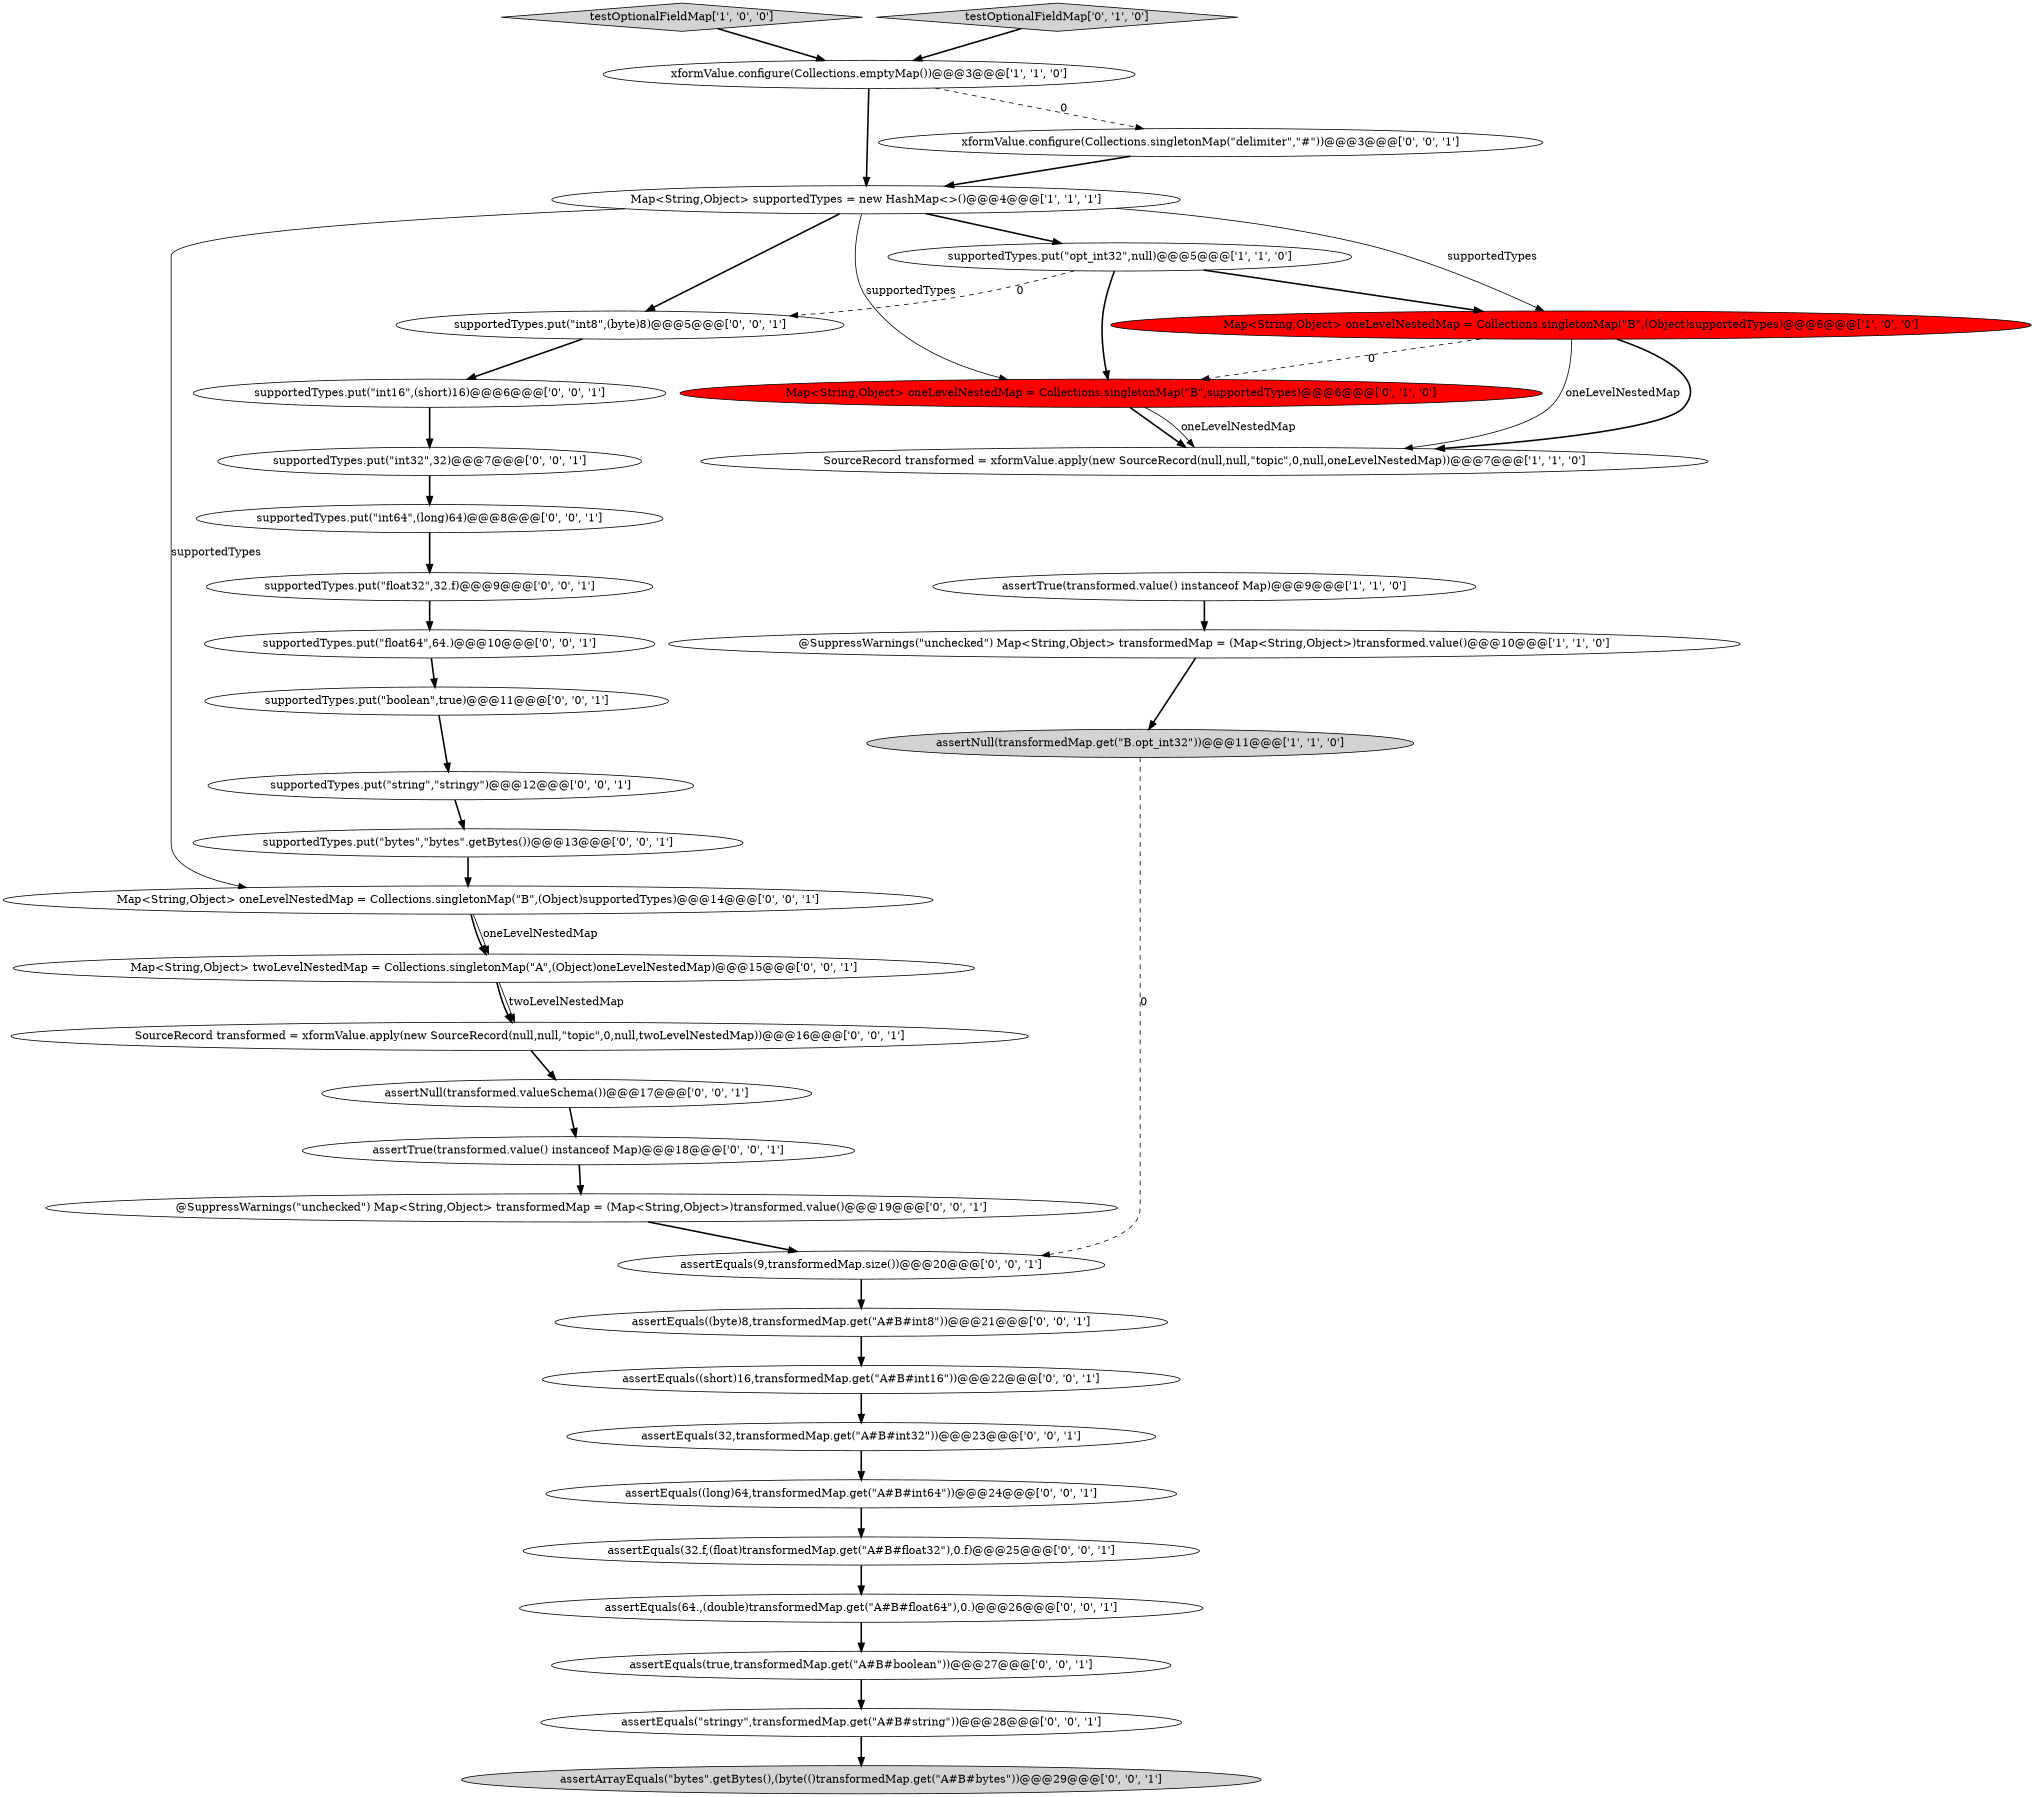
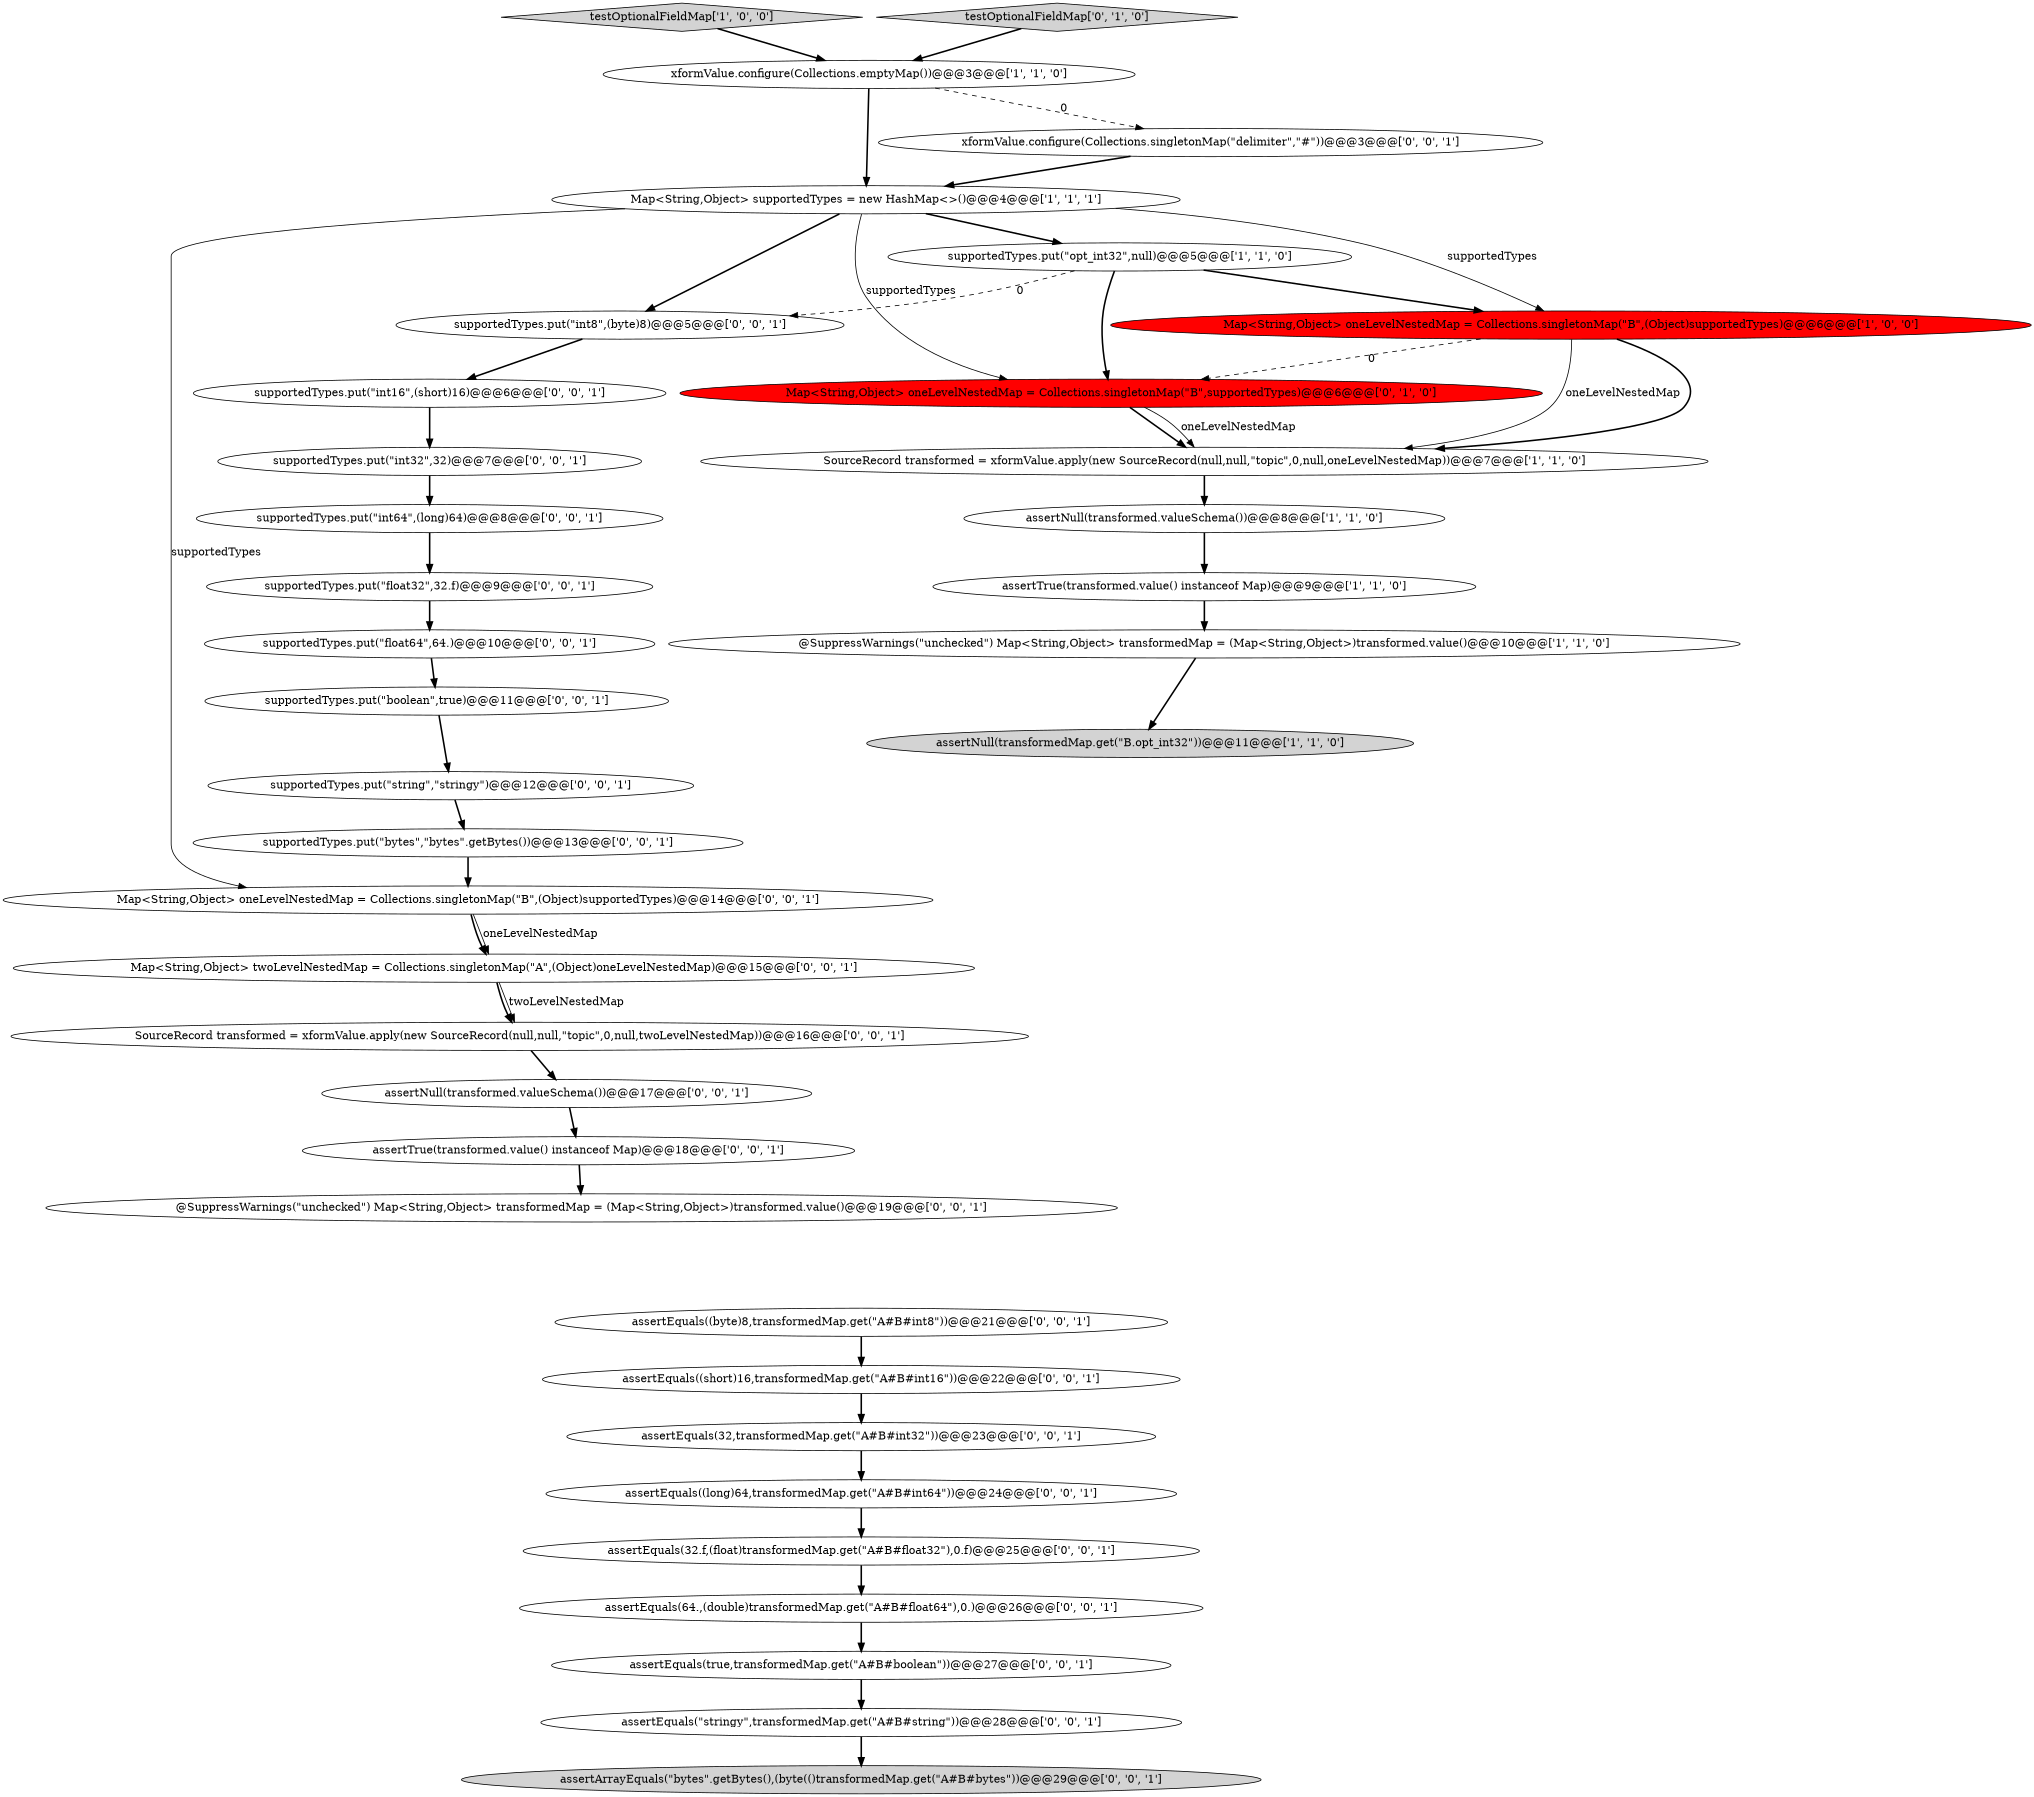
none -> (1204, 519)
(861, 1265) -> none
